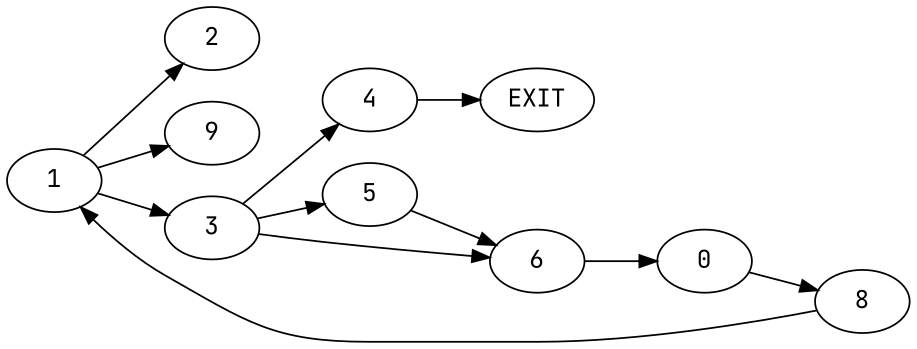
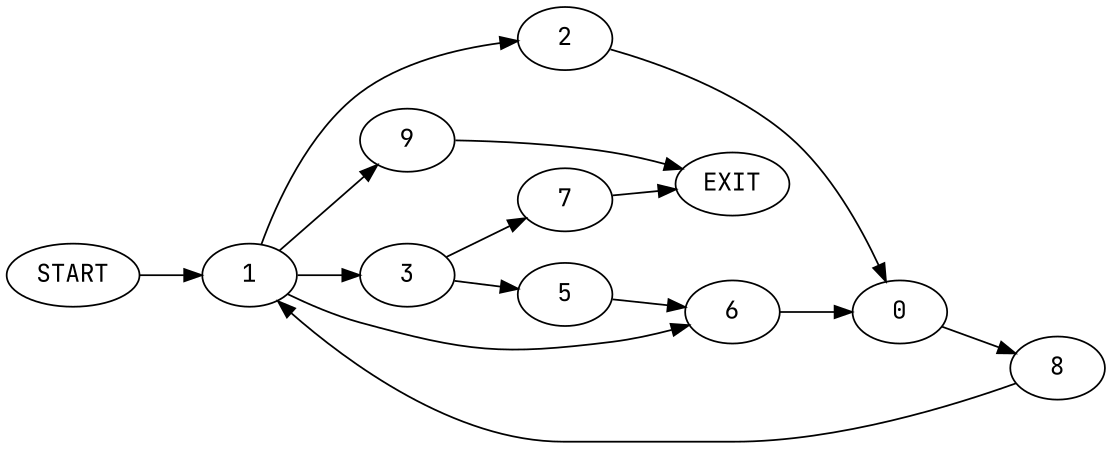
(370, 100) -> (565, 200)
none -> (773, 123)
none -> (561, 146)
(365, 246) -> (476, 347)
none -> (73, 275)
